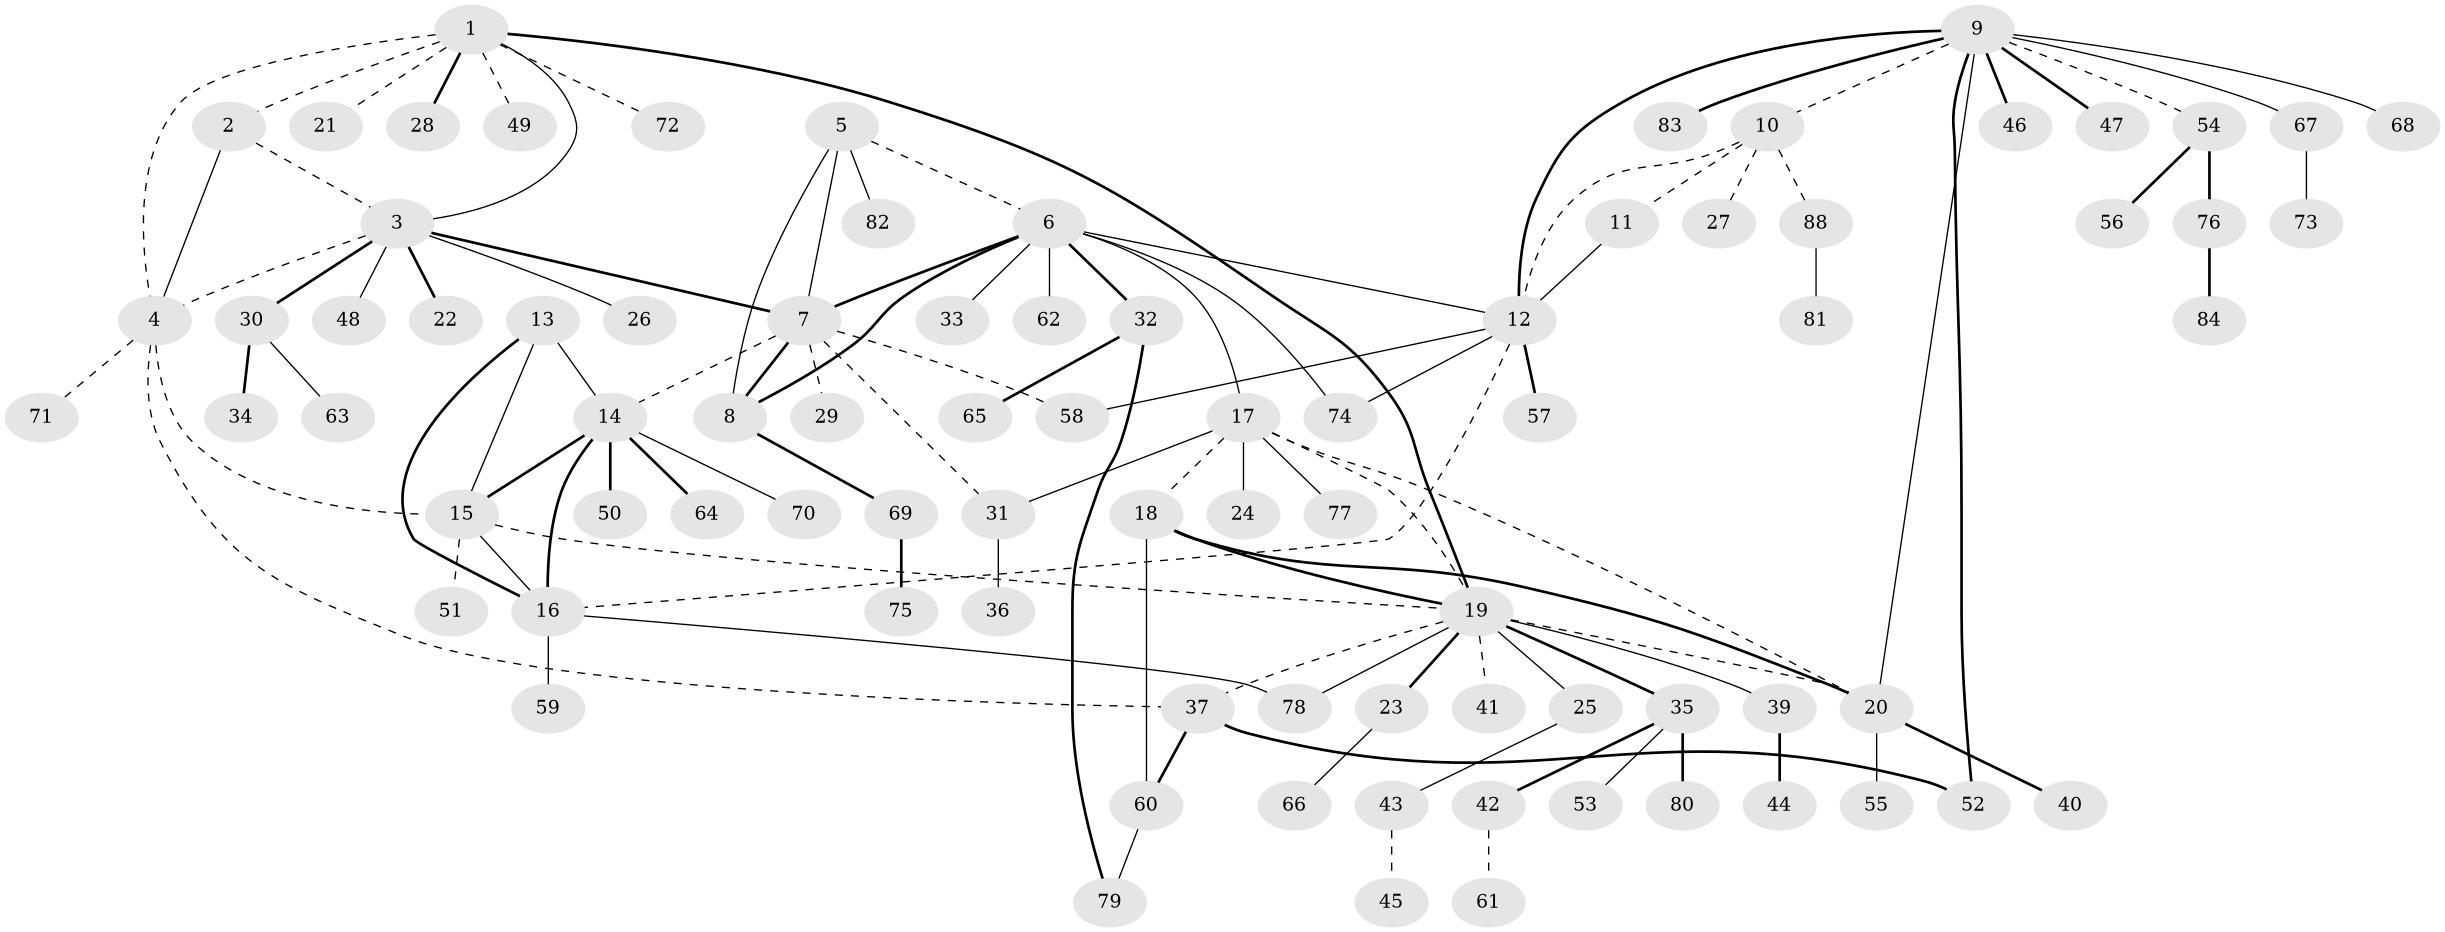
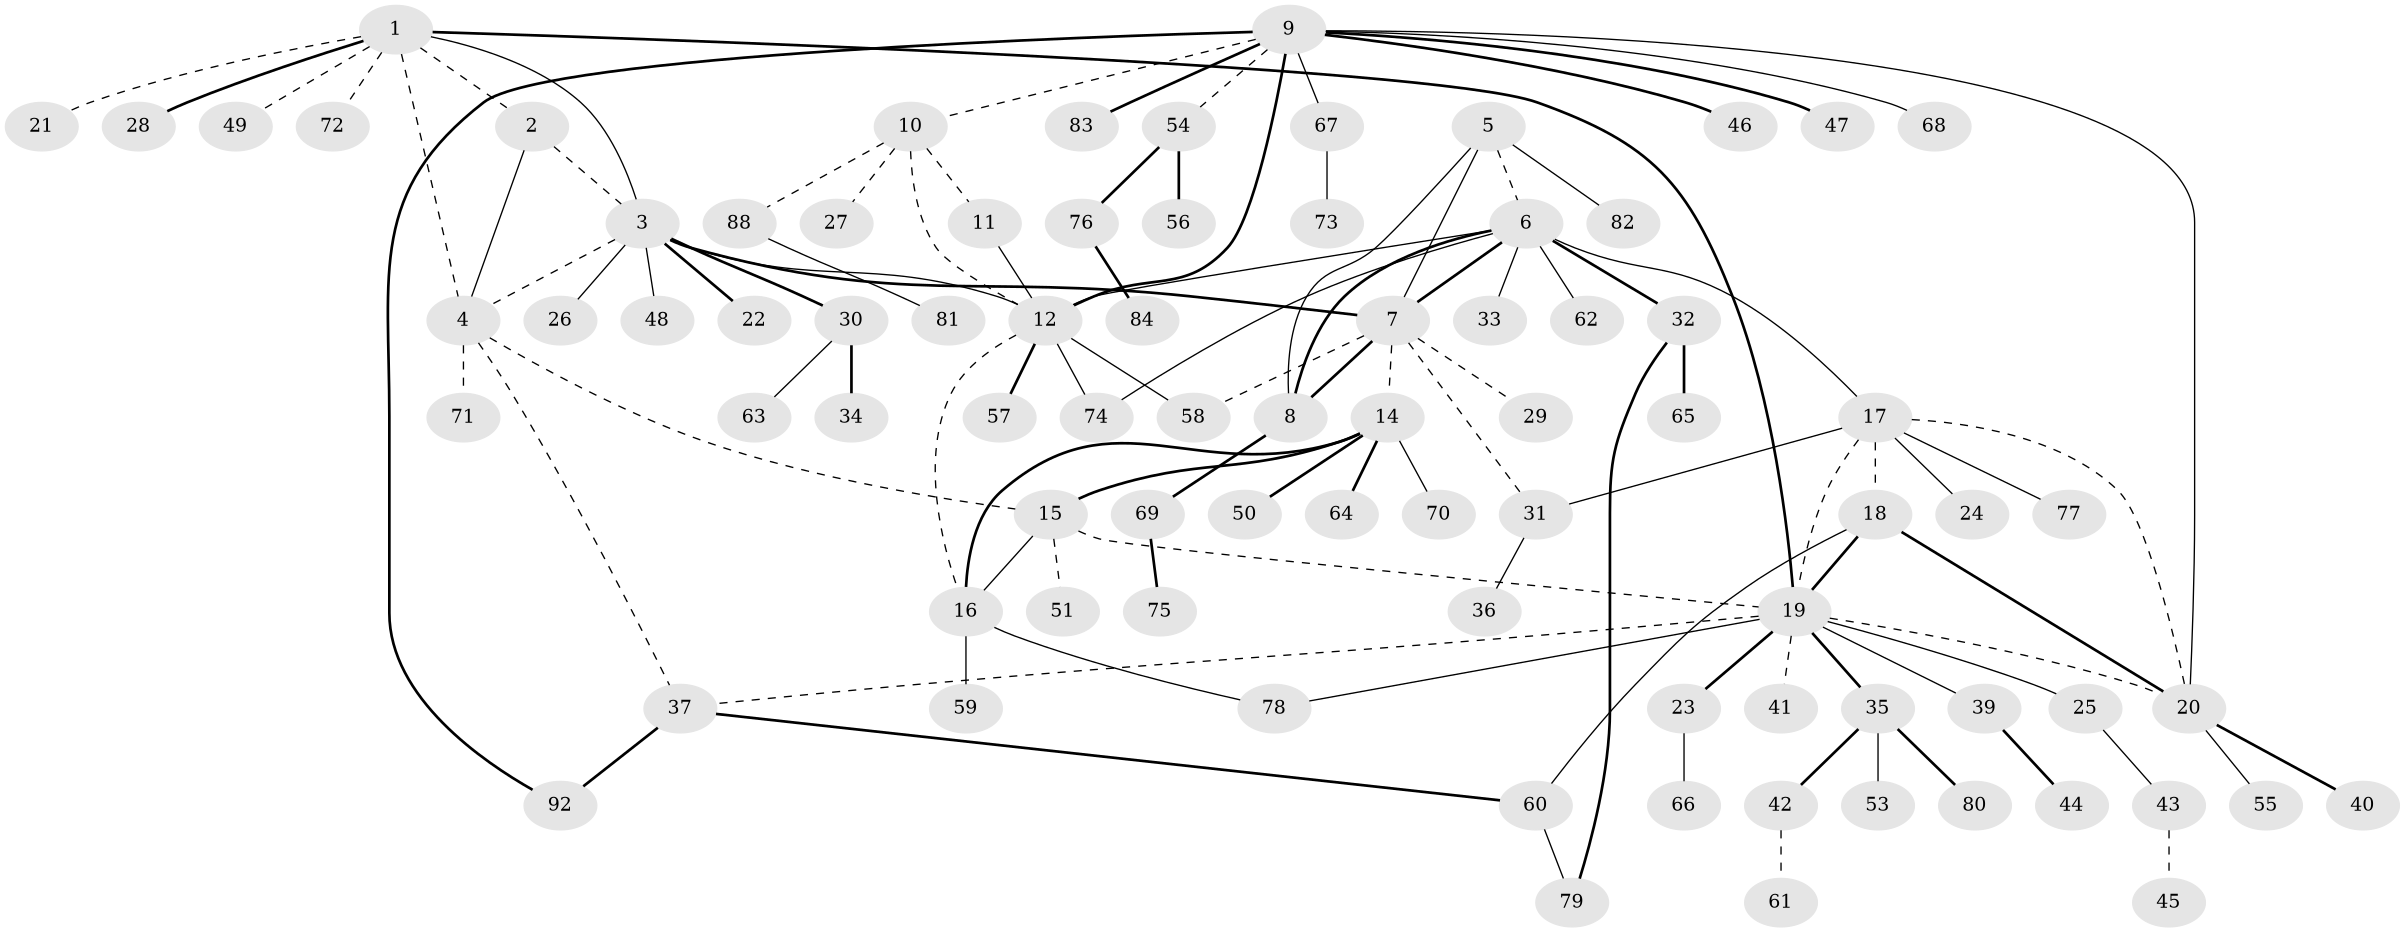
none -> (880, 274)
(543, 321) -> none
(1974, 806) -> (560, 806)
